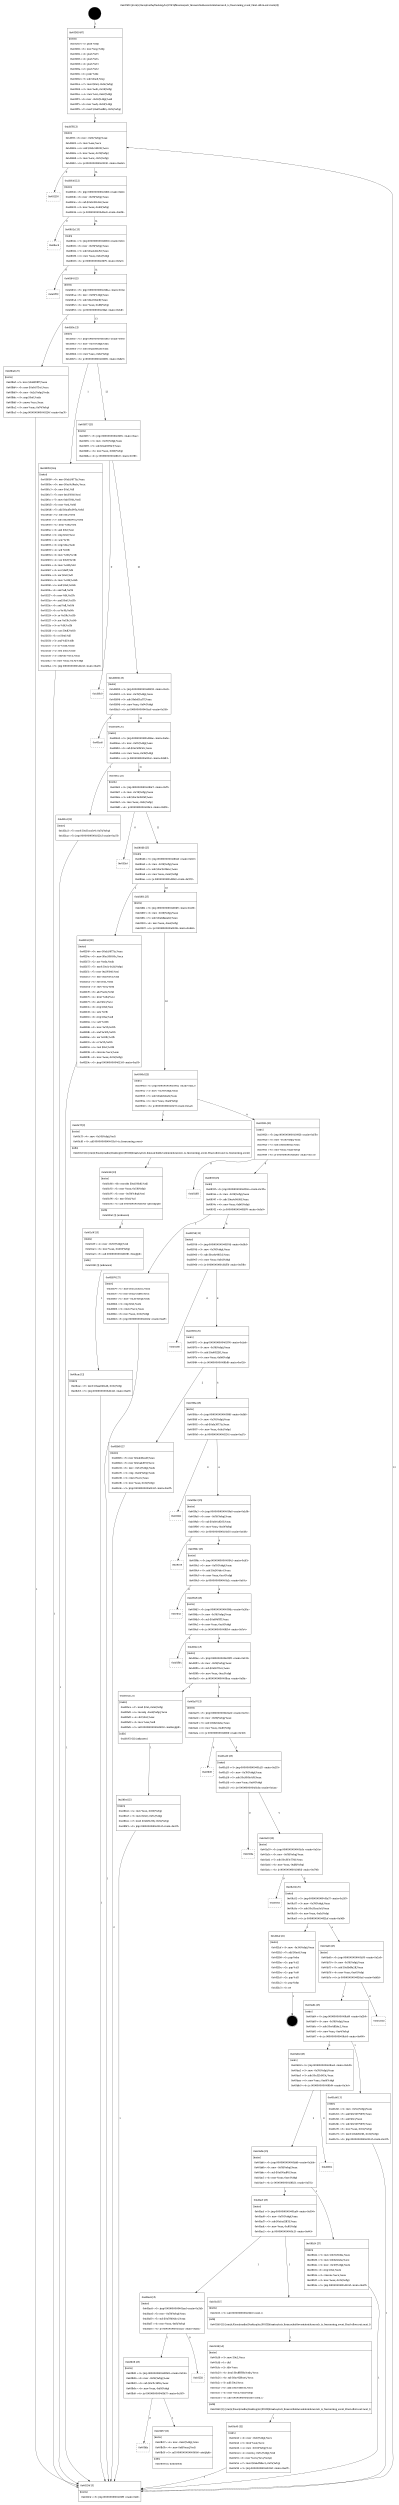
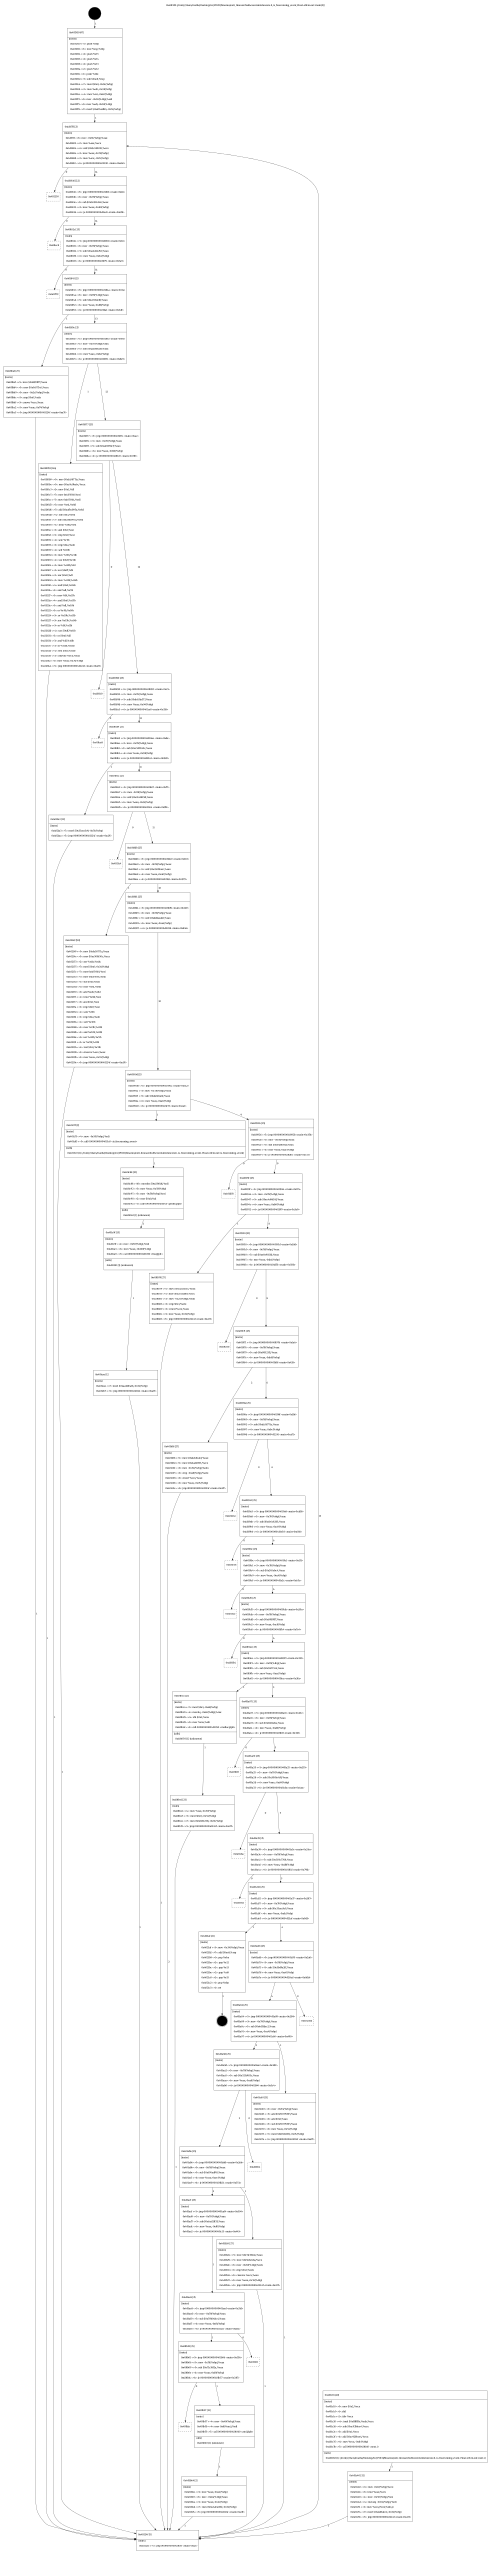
(290, 2313) -> none
none -> (214, 2496)
